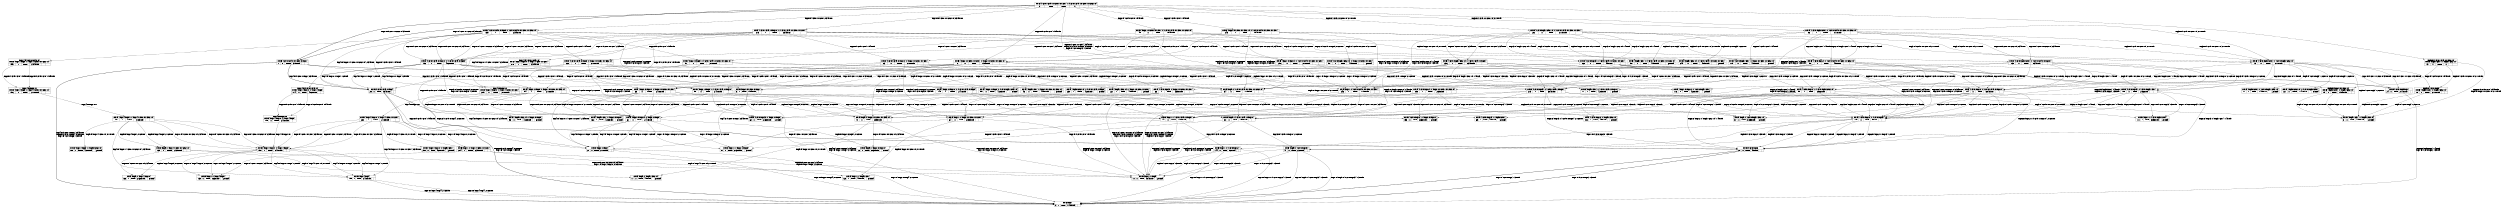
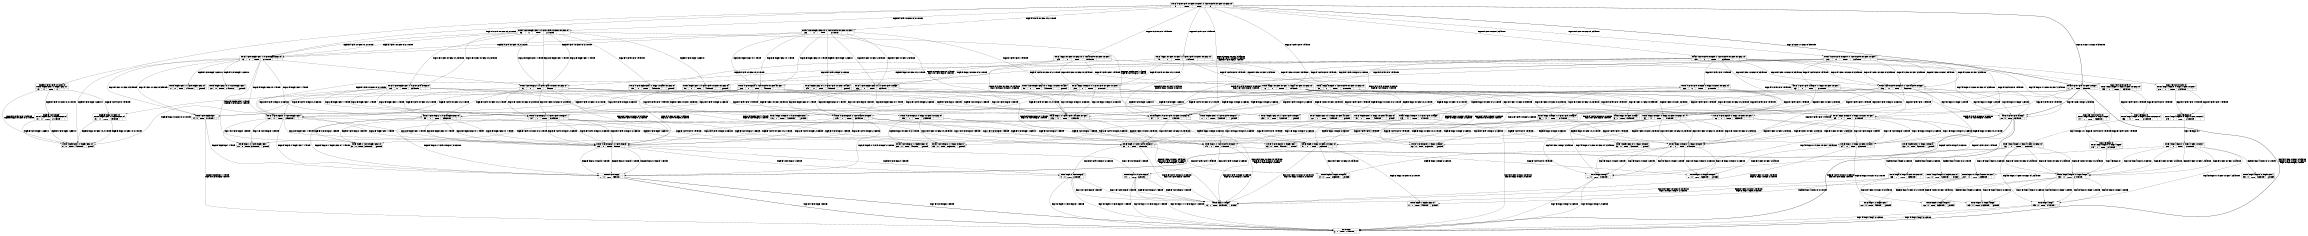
(1409, 41) -> (1027, 68)
none -> (952, 45)
(2369, 68) -> (401, 73)
(999, 91) -> none
none -> (387, 170)
